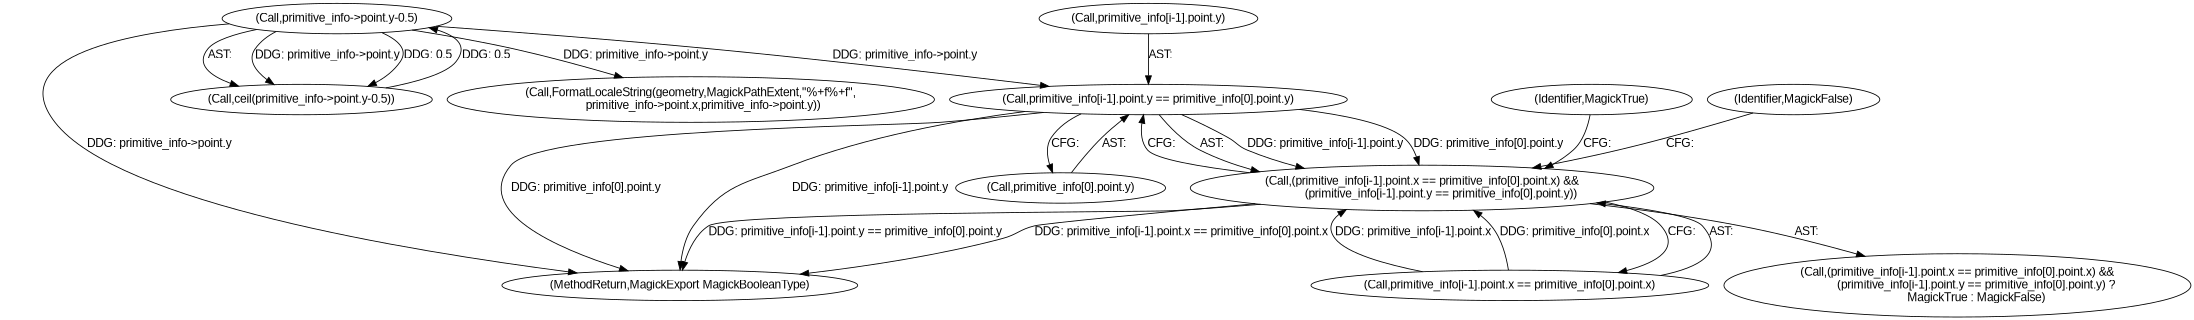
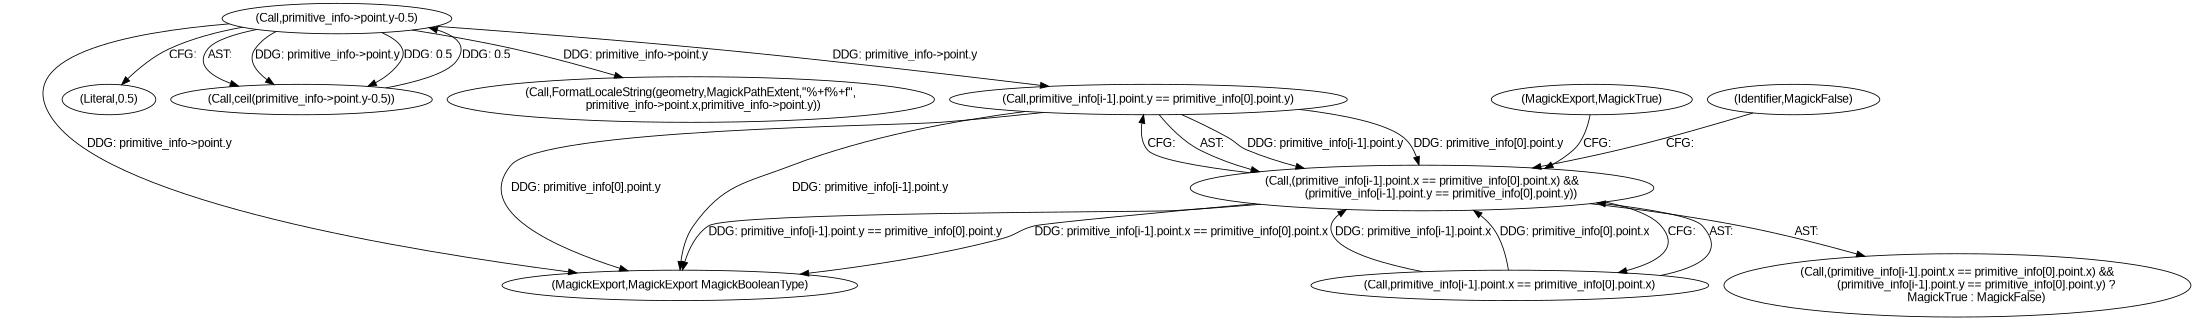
(1148, 19) -> none
none -> (109, 100)
(1592, 100) -> (1592, 100)
(1061, 188) -> none
(680, 285) -> (680, 285)
